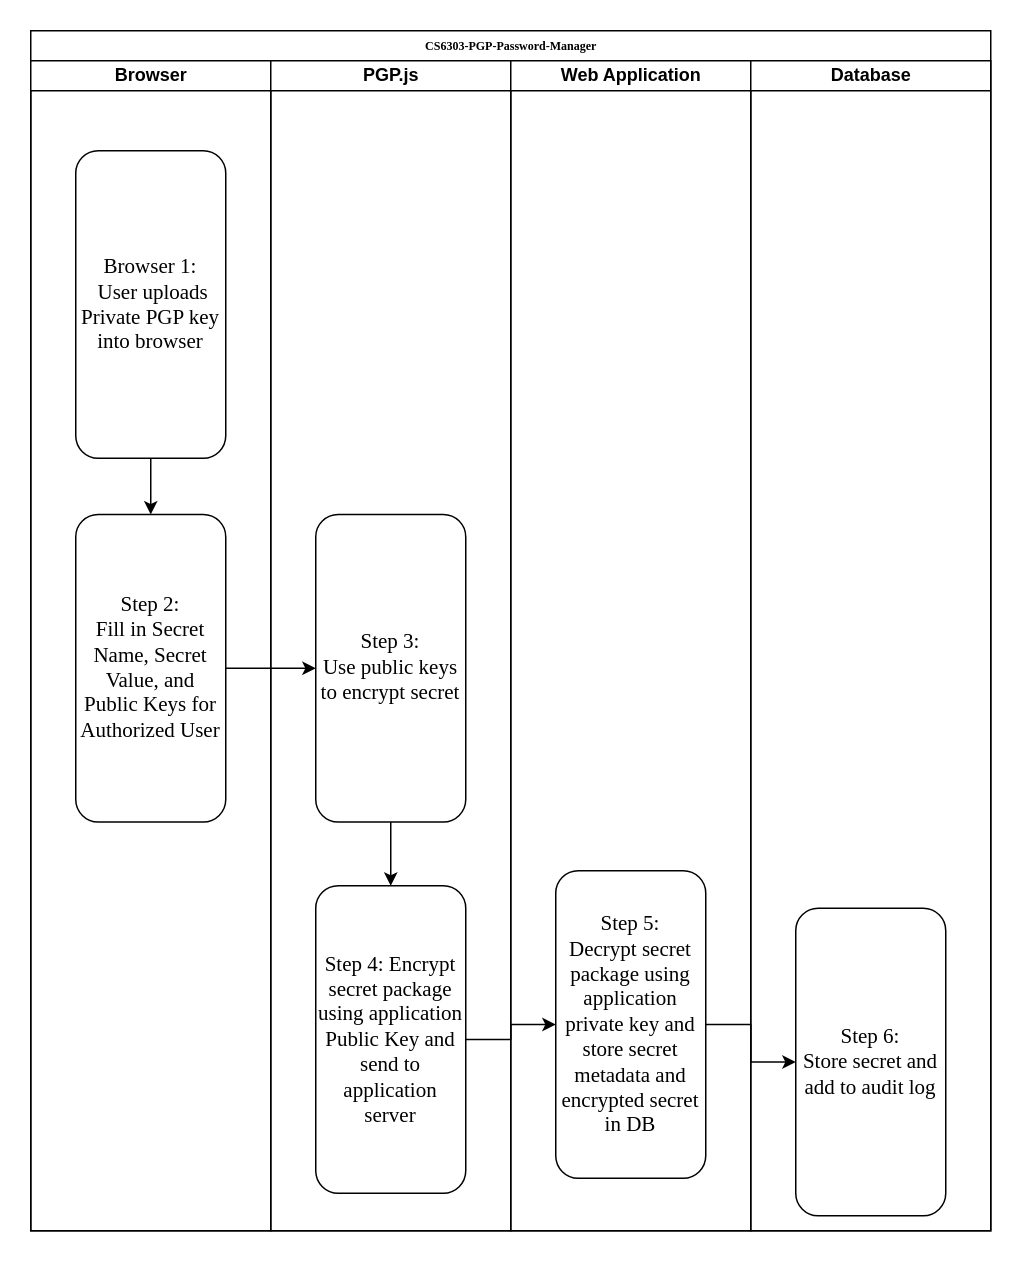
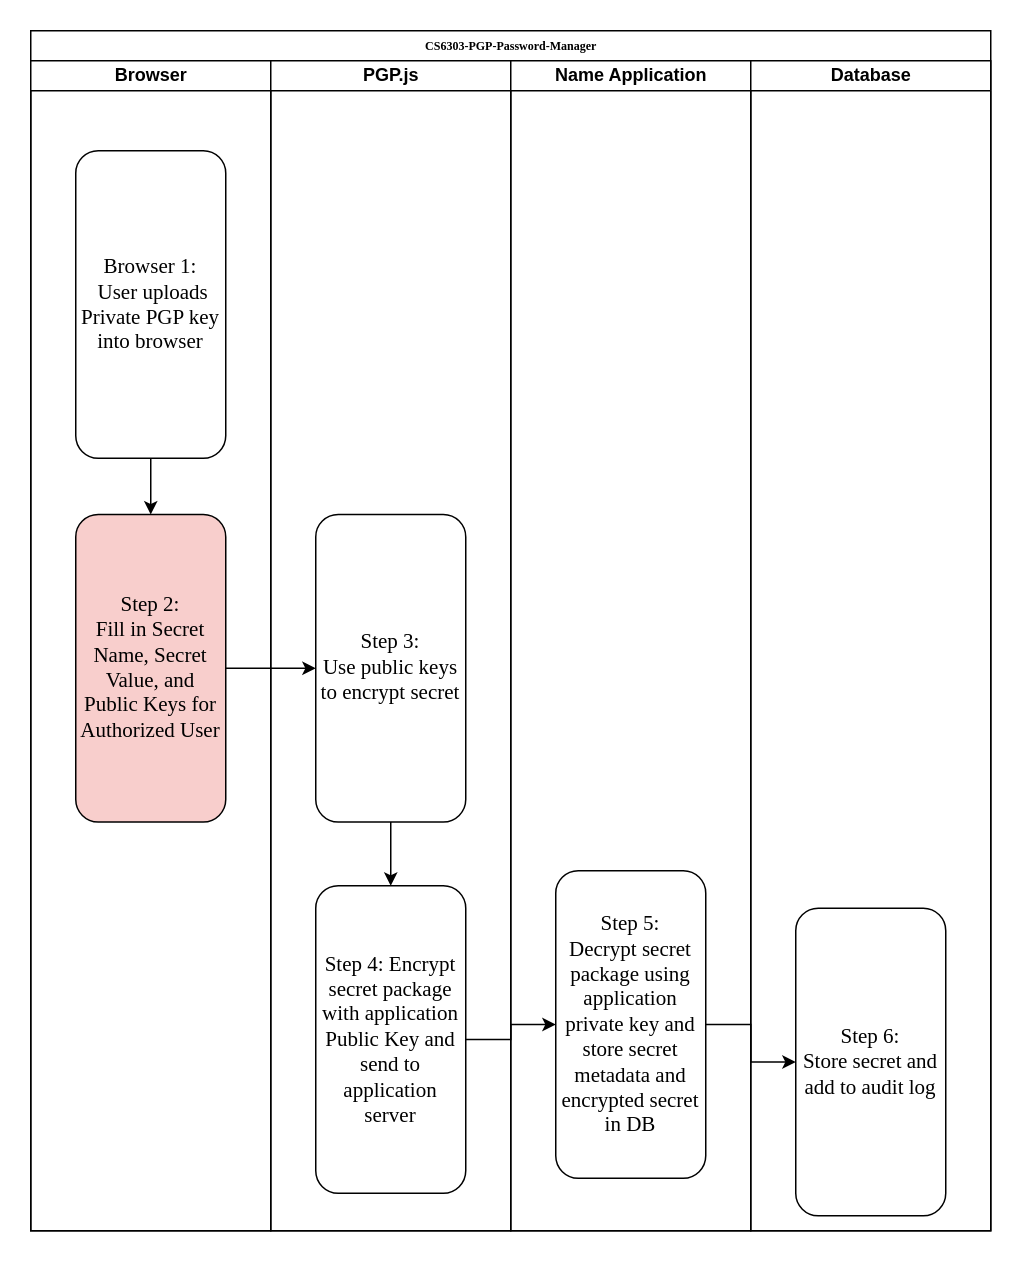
(632, 76) -> (632, 76)
(151, 668) -> (151, 668)
(391, 1040) -> (391, 1040)
